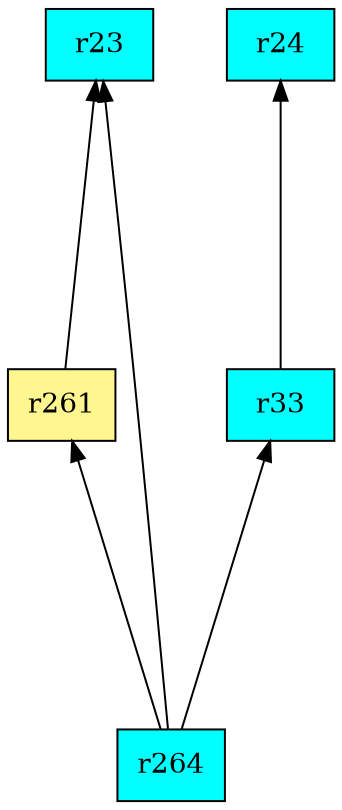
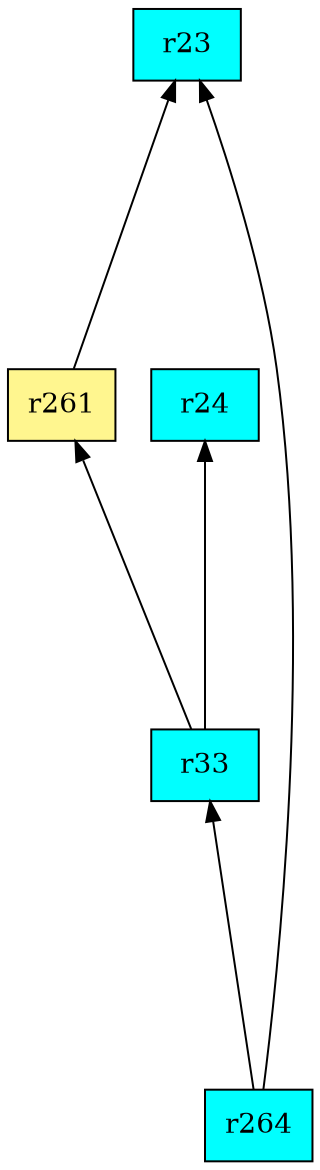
(119, 595) -> (137, 595)
